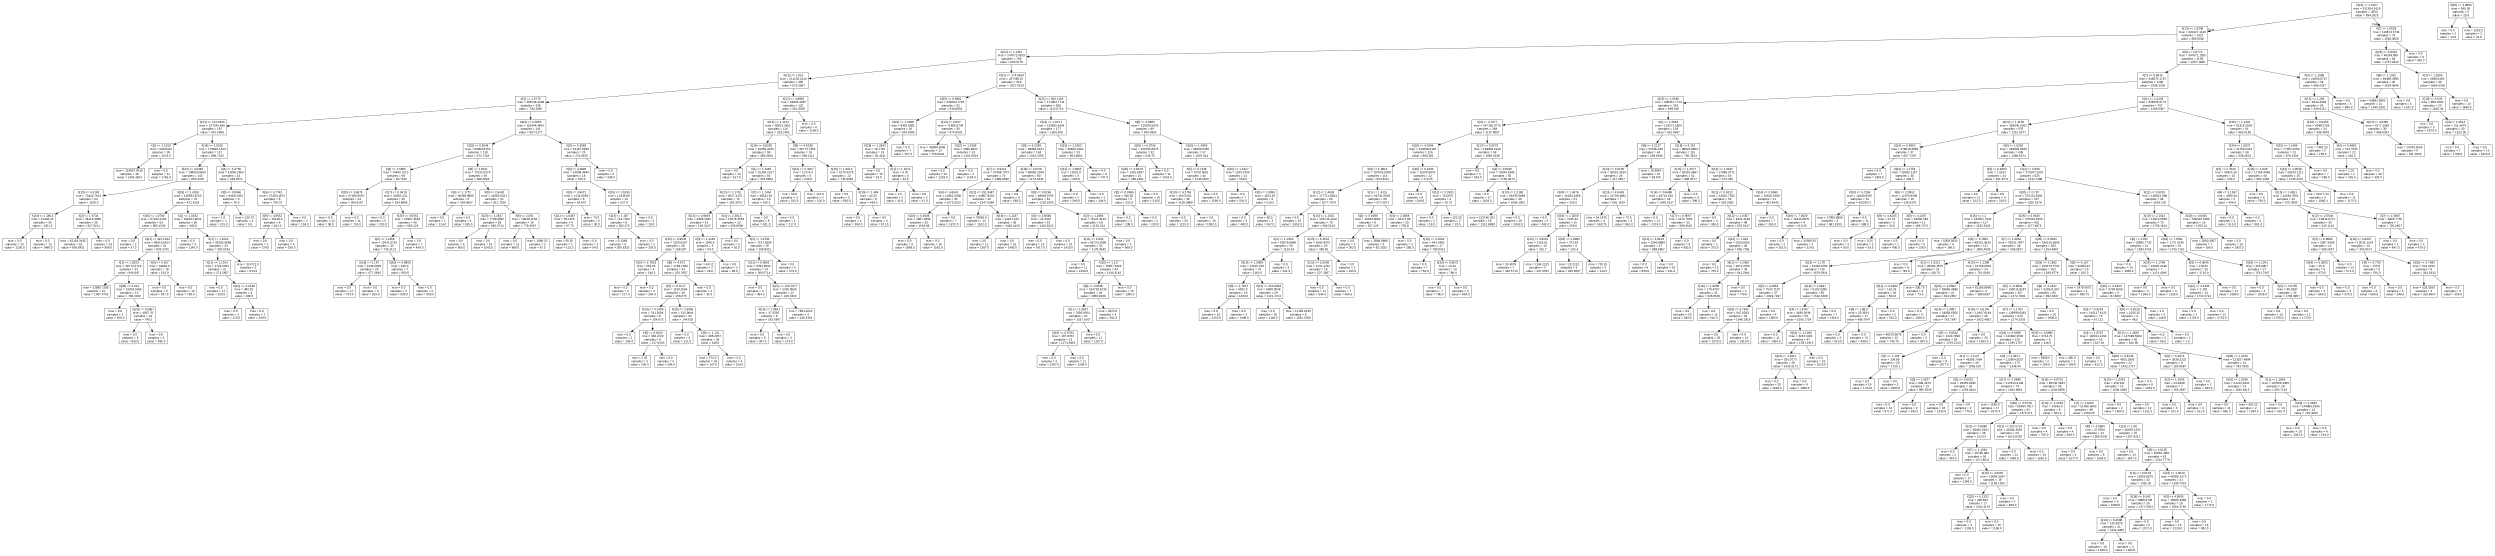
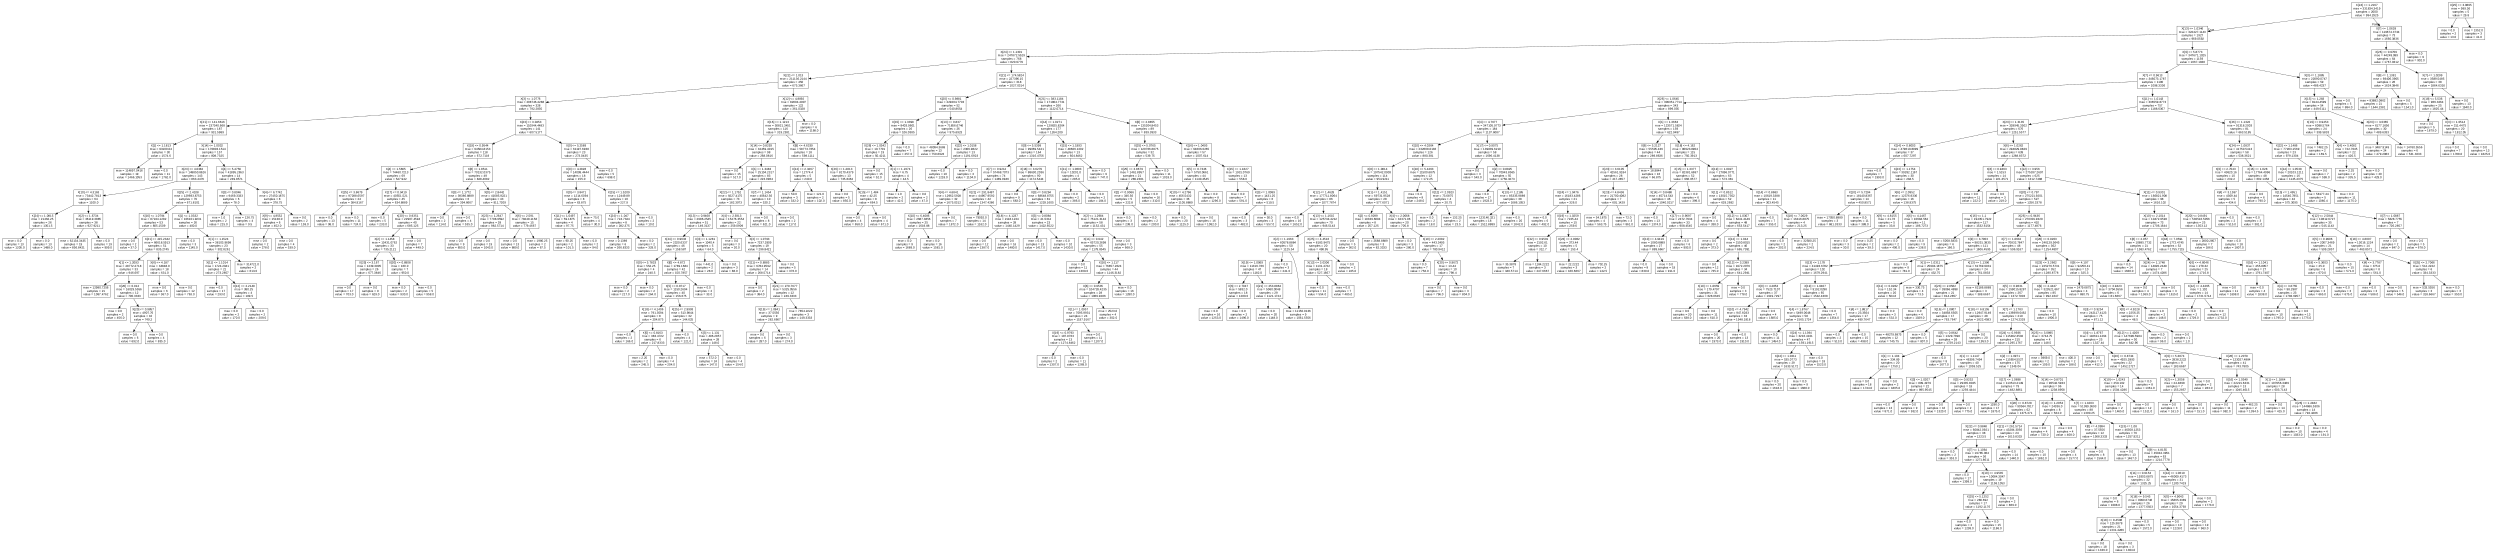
none -> (2377, 151)
(1269, 255) -> (1298, 278)
